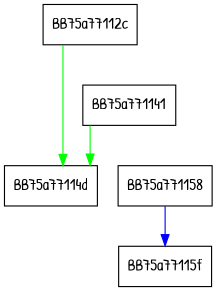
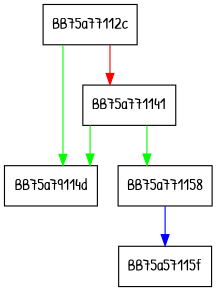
none -> (110, 59)
none -> (147, 140)
(51, 186) -> (51, 186)
(165, 266) -> (165, 266)
